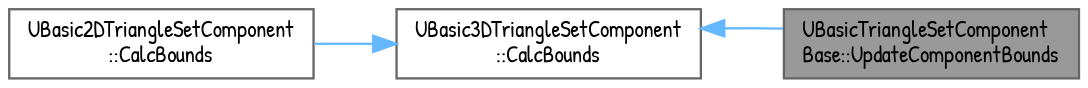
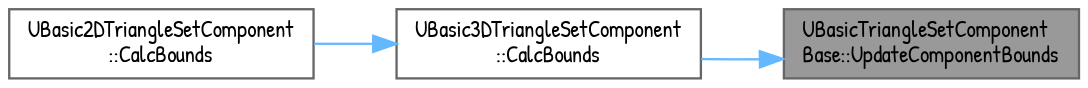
(754, 28) -> (730, 59)
